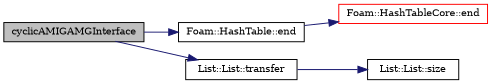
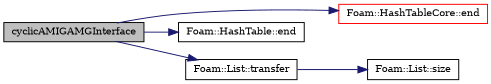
(317, 24) -> (223, 11)
(241, 70) -> (241, 70)
(413, 70) -> (413, 70)
